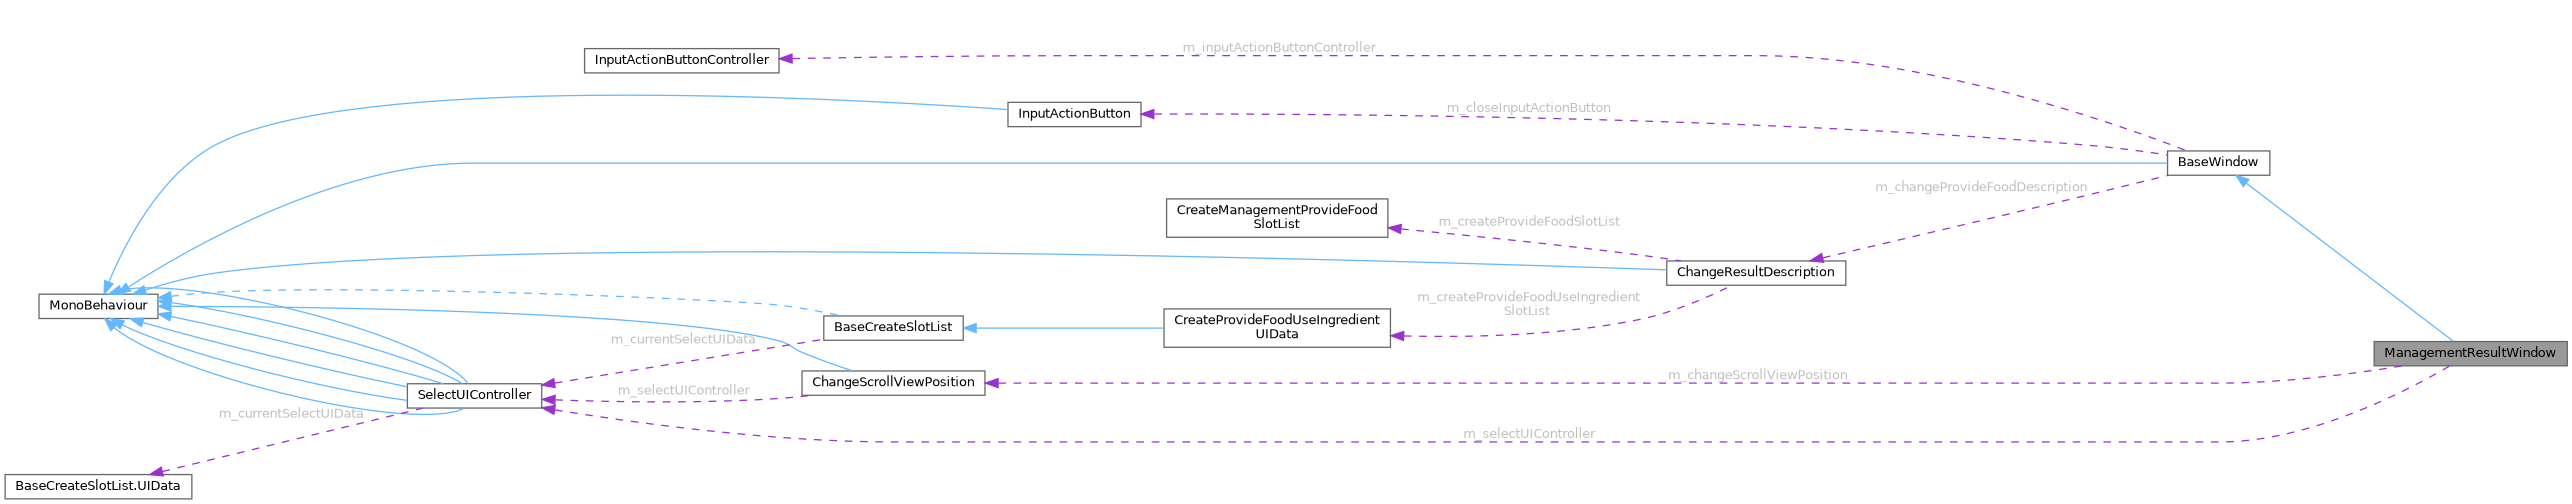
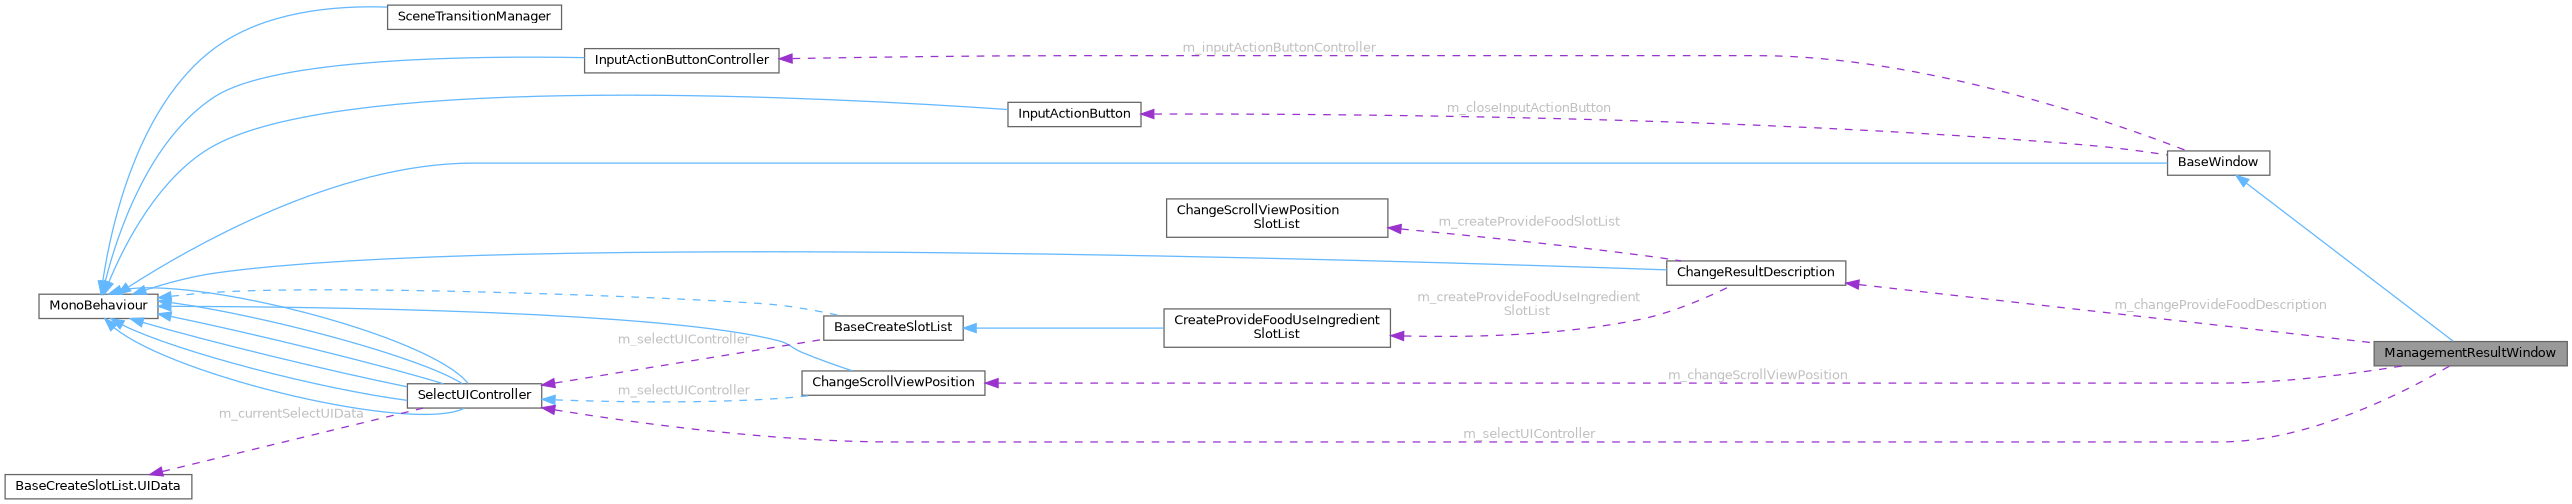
none -> (475, 17)
none -> (288, 73)
(1996, 217) -> (2116, 314)
(1277, 218) -> (1277, 218)
(1277, 328) -> (1277, 328)
(682, 340) -> (682, 340)
(684, 402) -> (684, 402)
